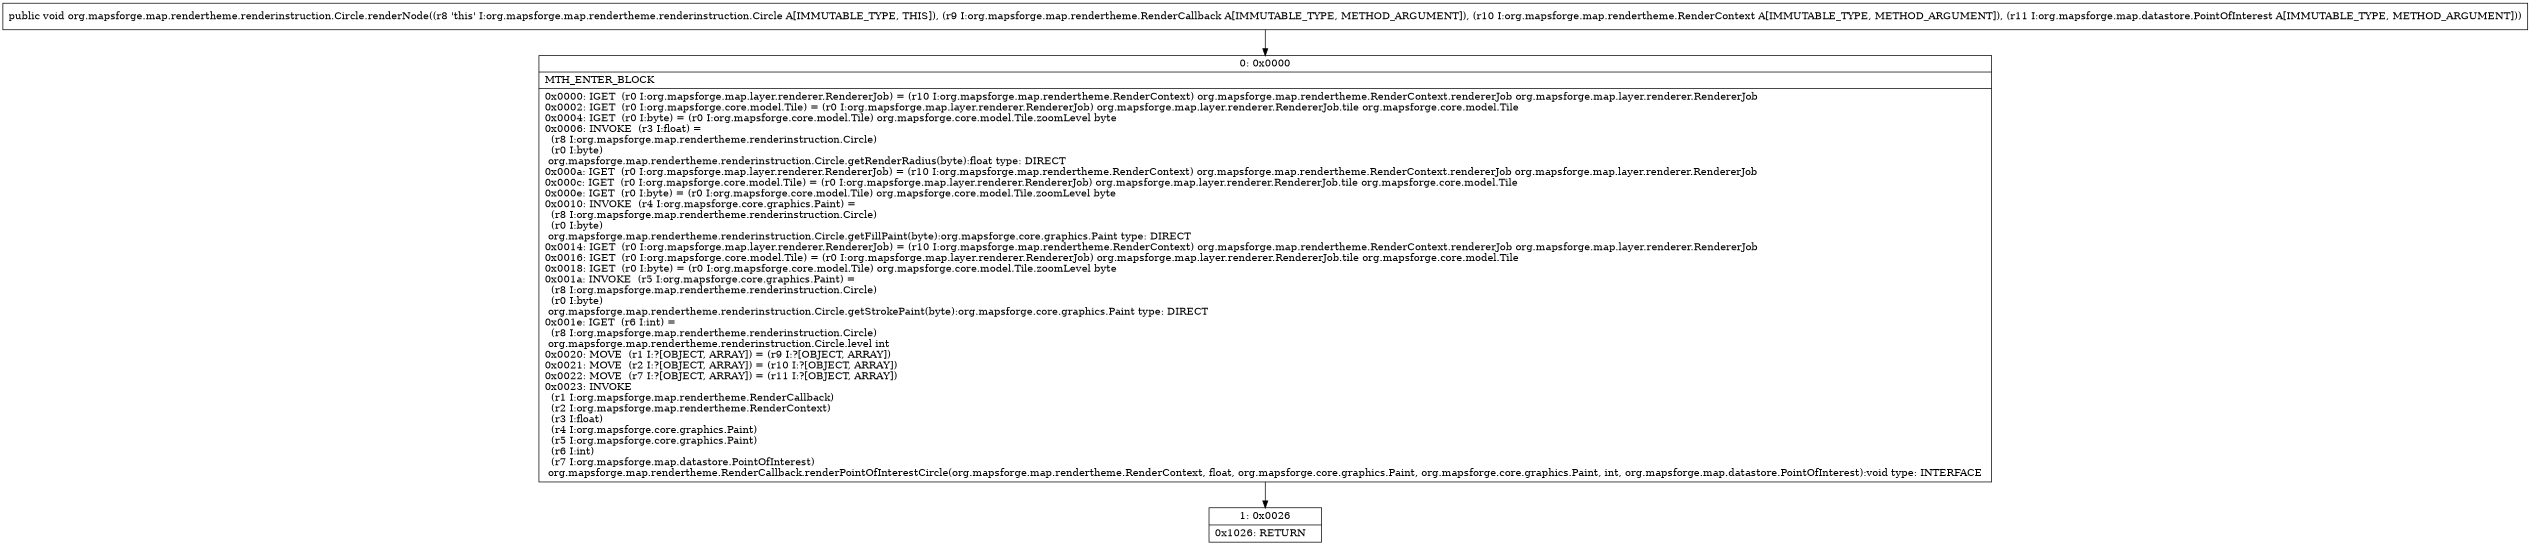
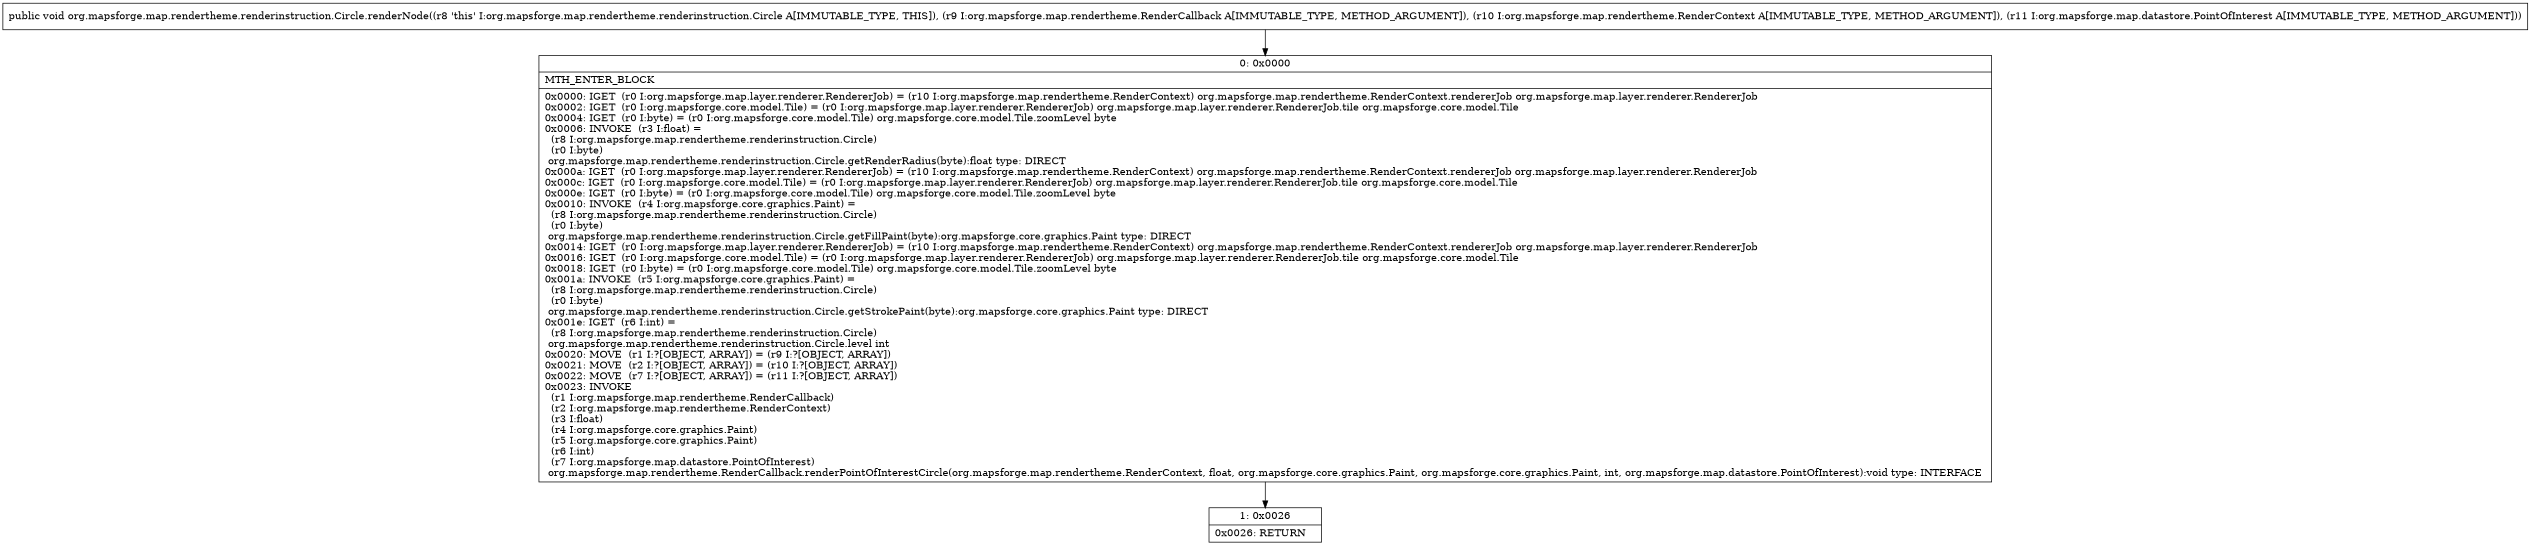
(1265, 533) -> (1265, 533)
